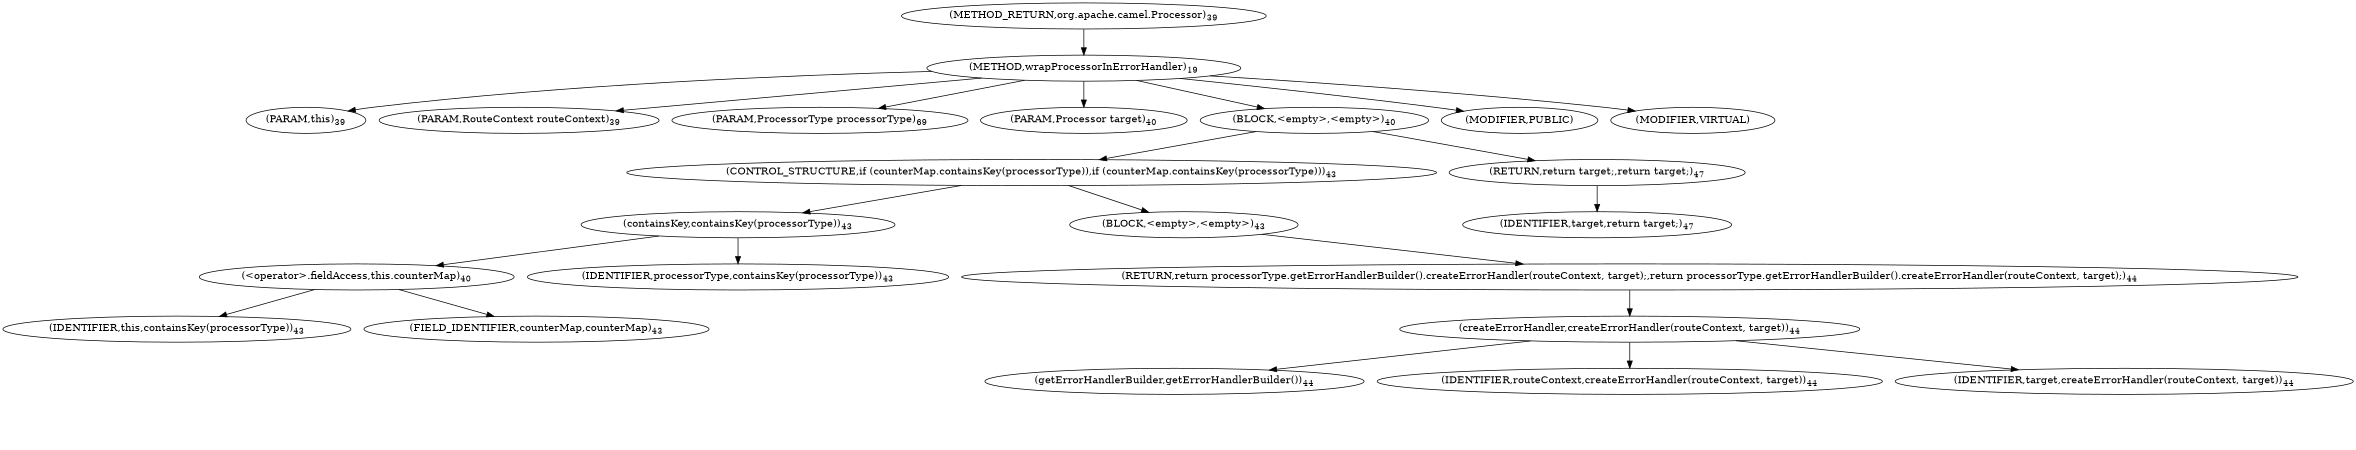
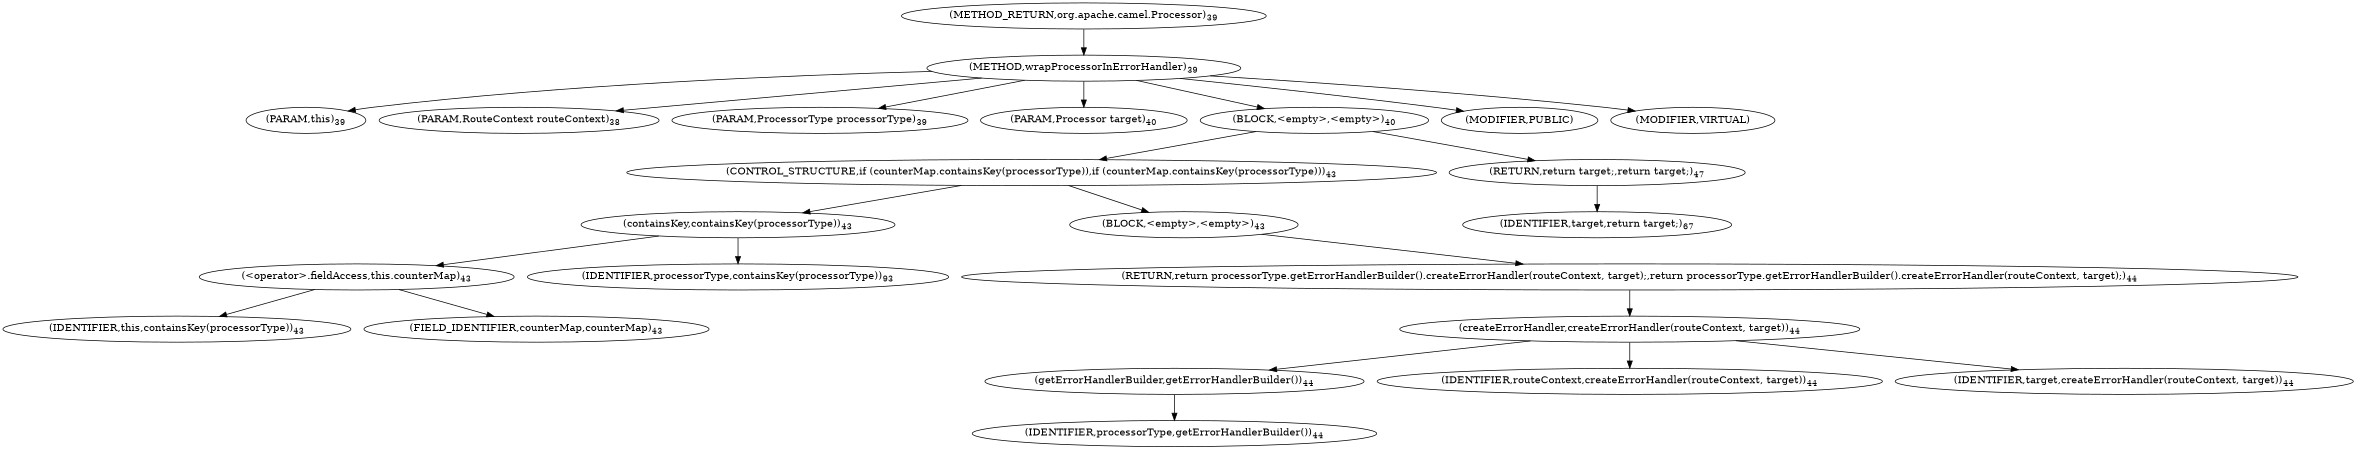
(1193, 67) -> (1193, 67)
(615, 119) -> (615, 119)
(922, 119) -> (922, 119)
(1689, 224) -> (1689, 224)
(466, 276) -> (466, 276)
(888, 276) -> (888, 276)
none -> (1175, 434)
